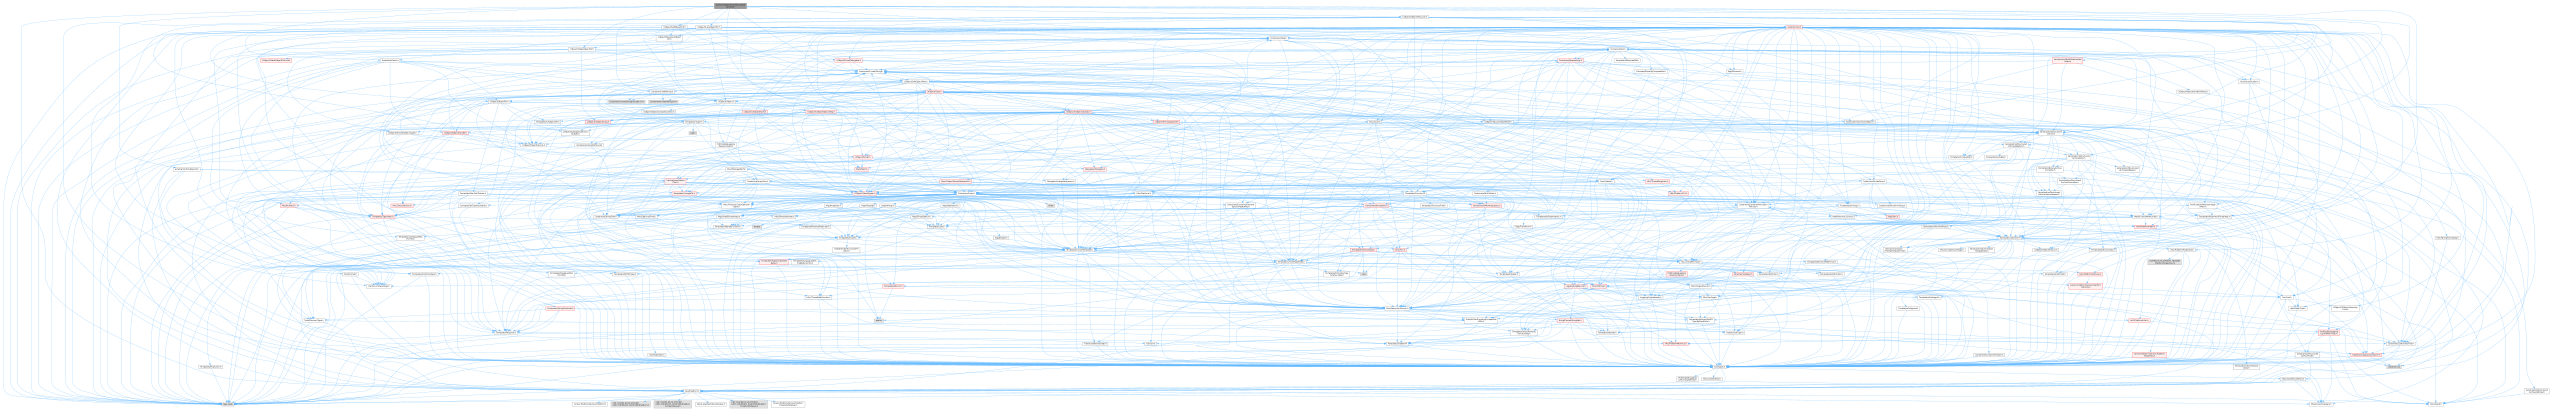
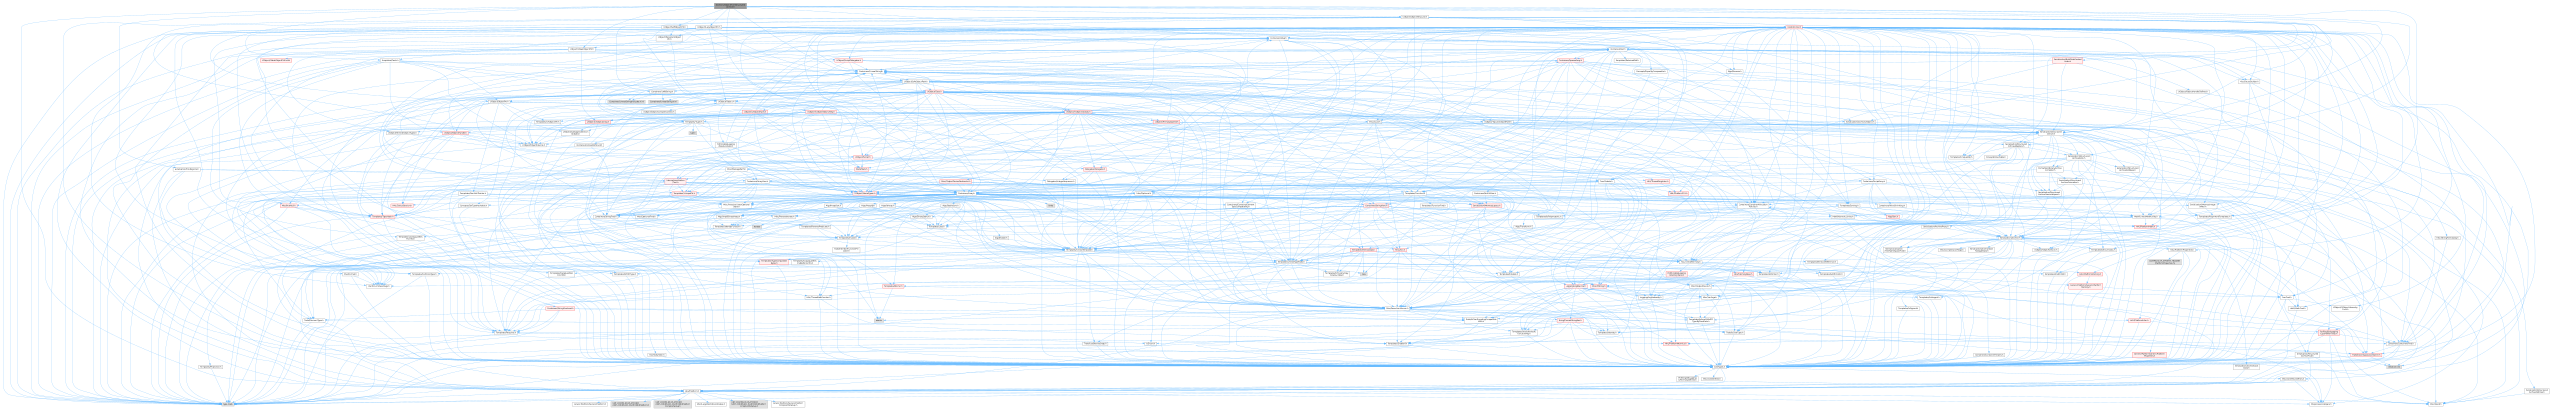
(649, 108) -> (647, 108)
